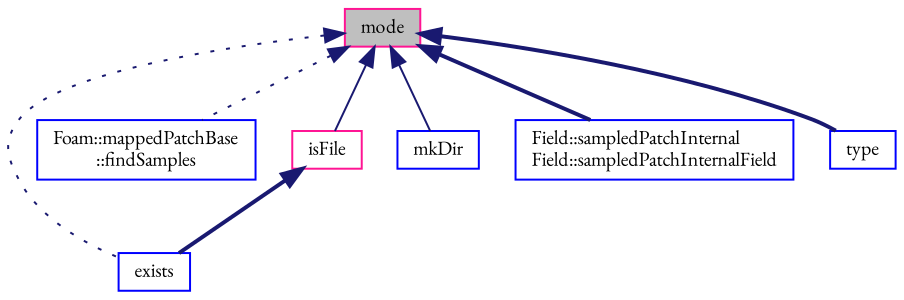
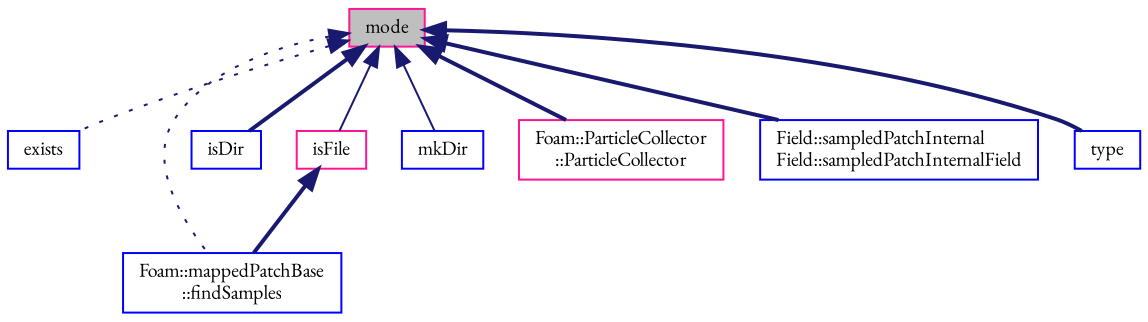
none -> (226, 150)
none -> (621, 150)
(232, 217) -> (280, 219)
